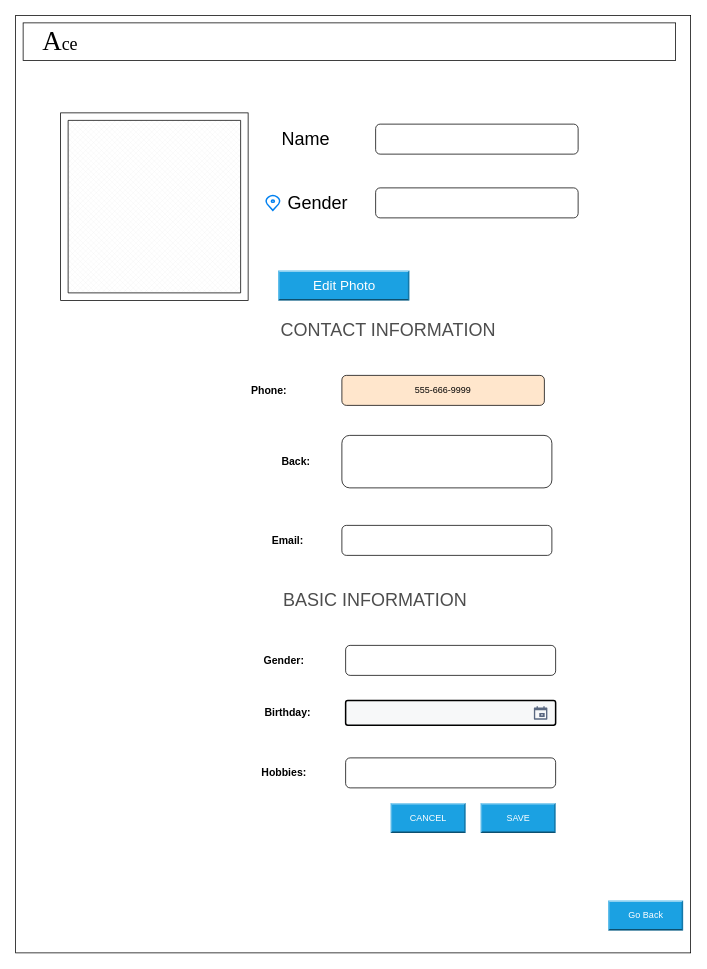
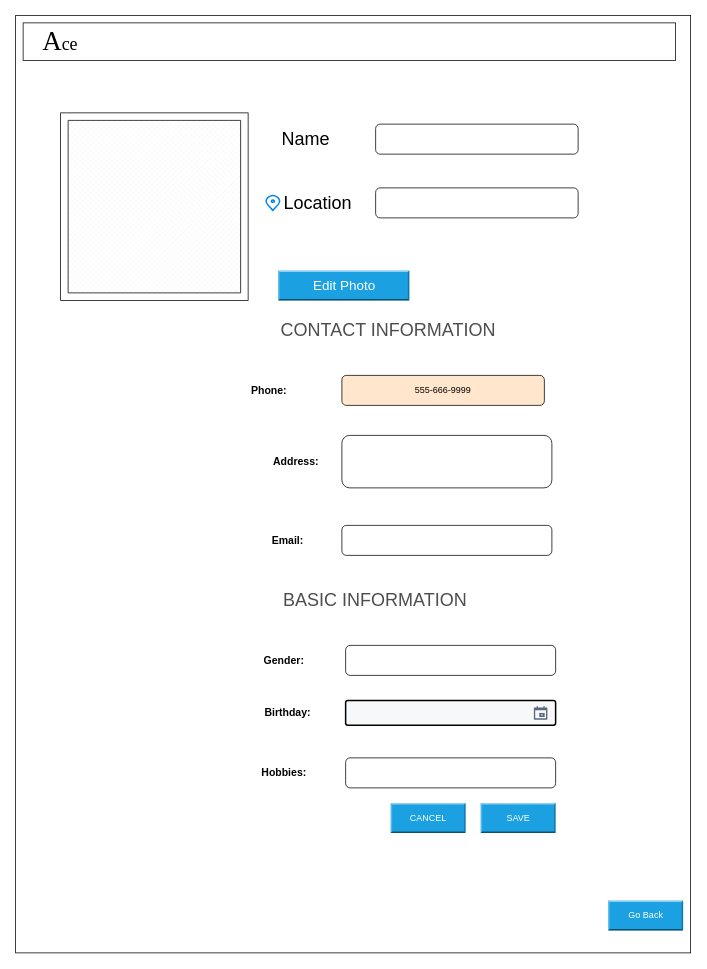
(318, 203) -> (318, 203)
(296, 462) -> (296, 462)
